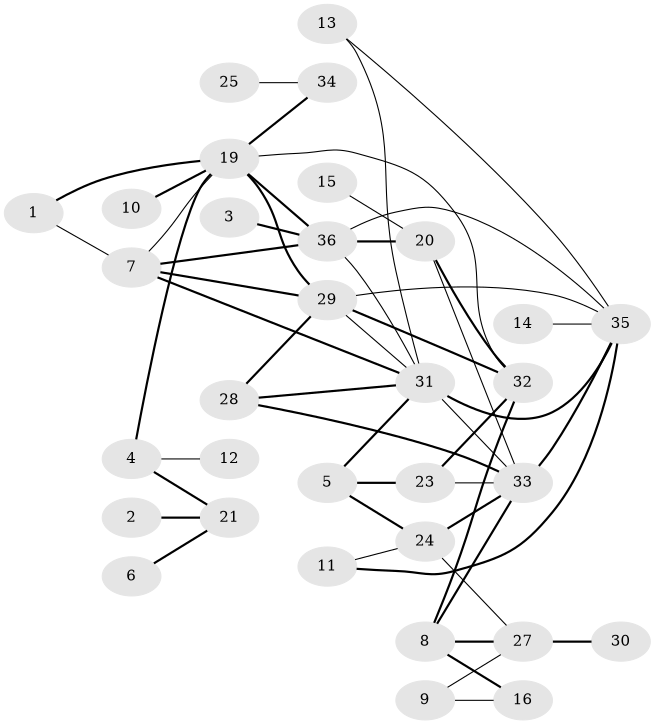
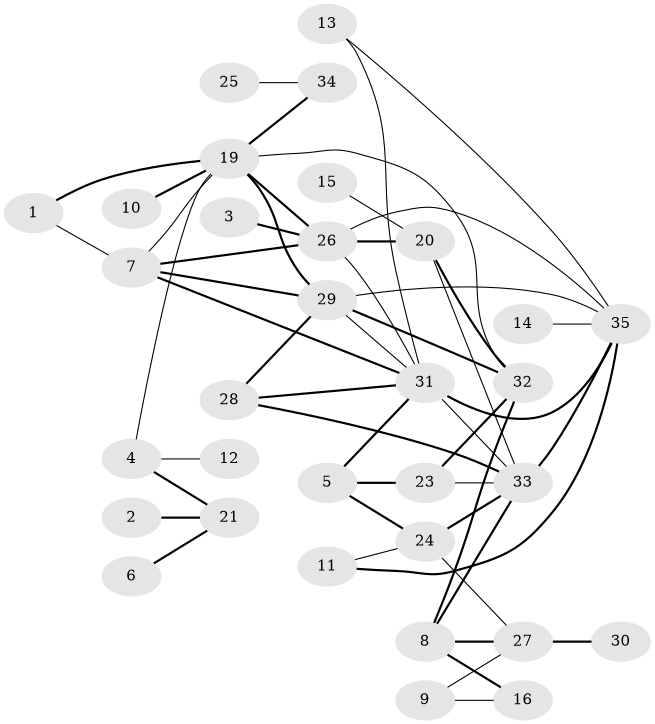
(327, 241) -> (327, 241)
(164, 303) -> (164, 303)
